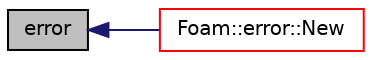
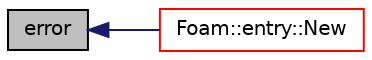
(262, 30) -> (262, 30)
